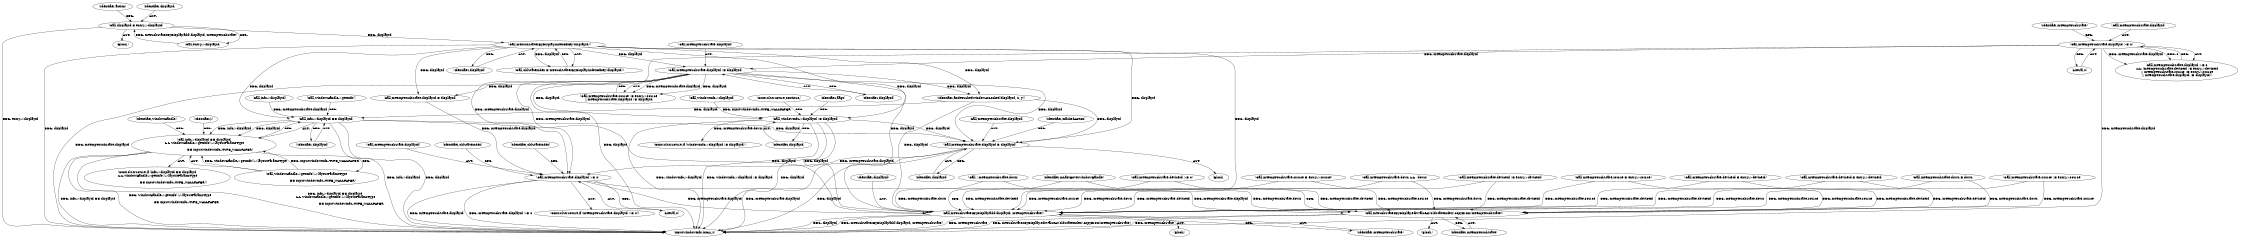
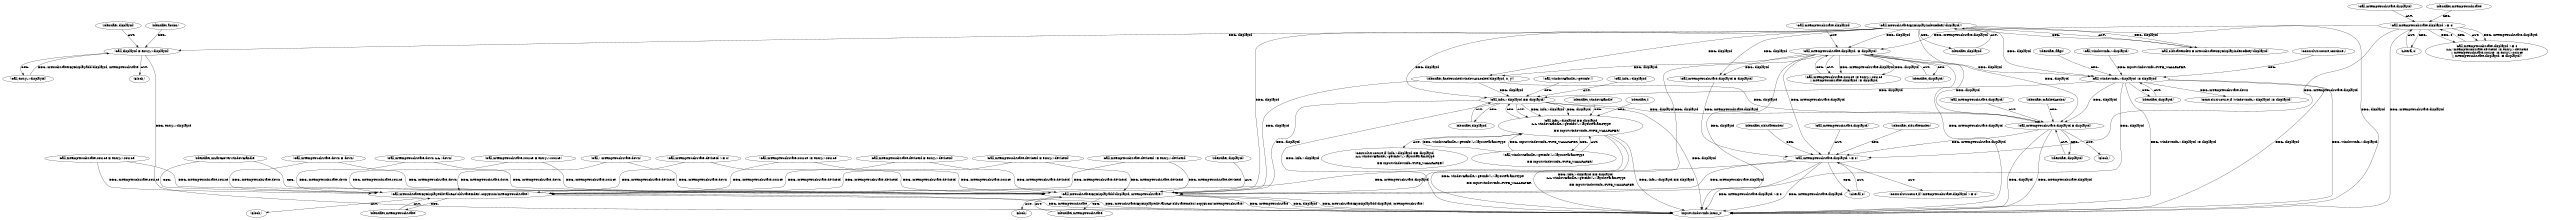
(336, 35) -> (1032, 36)
none -> (1820, 90)
(300, 110) -> (1588, 91)
